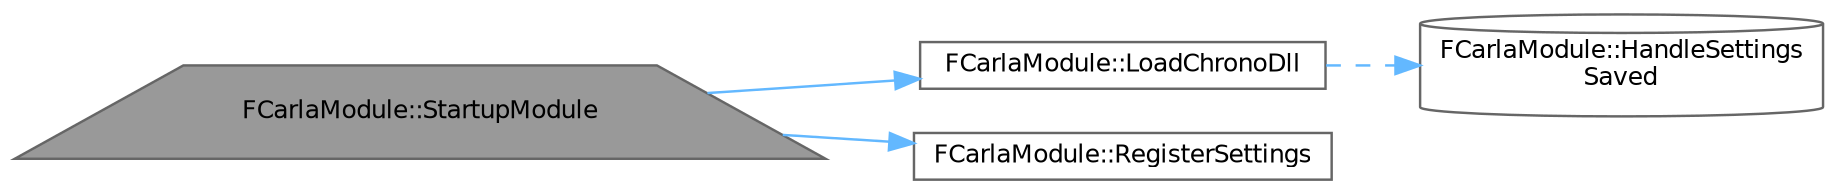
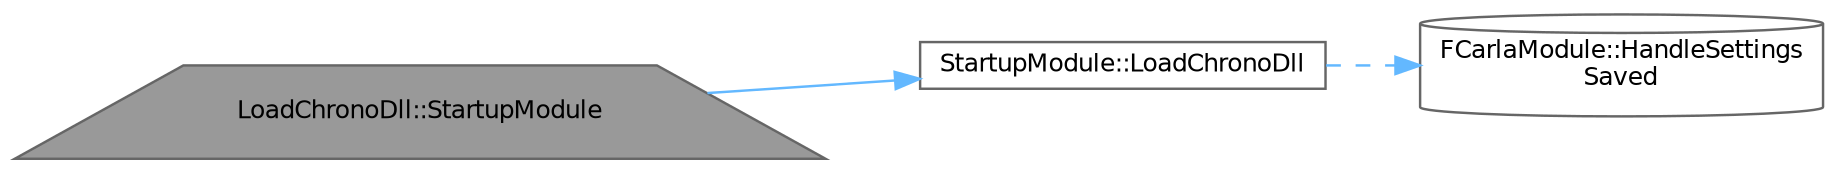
(1123, 65) -> (1123, 65)
(420, 112) -> (420, 112)
(1123, 156) -> none
